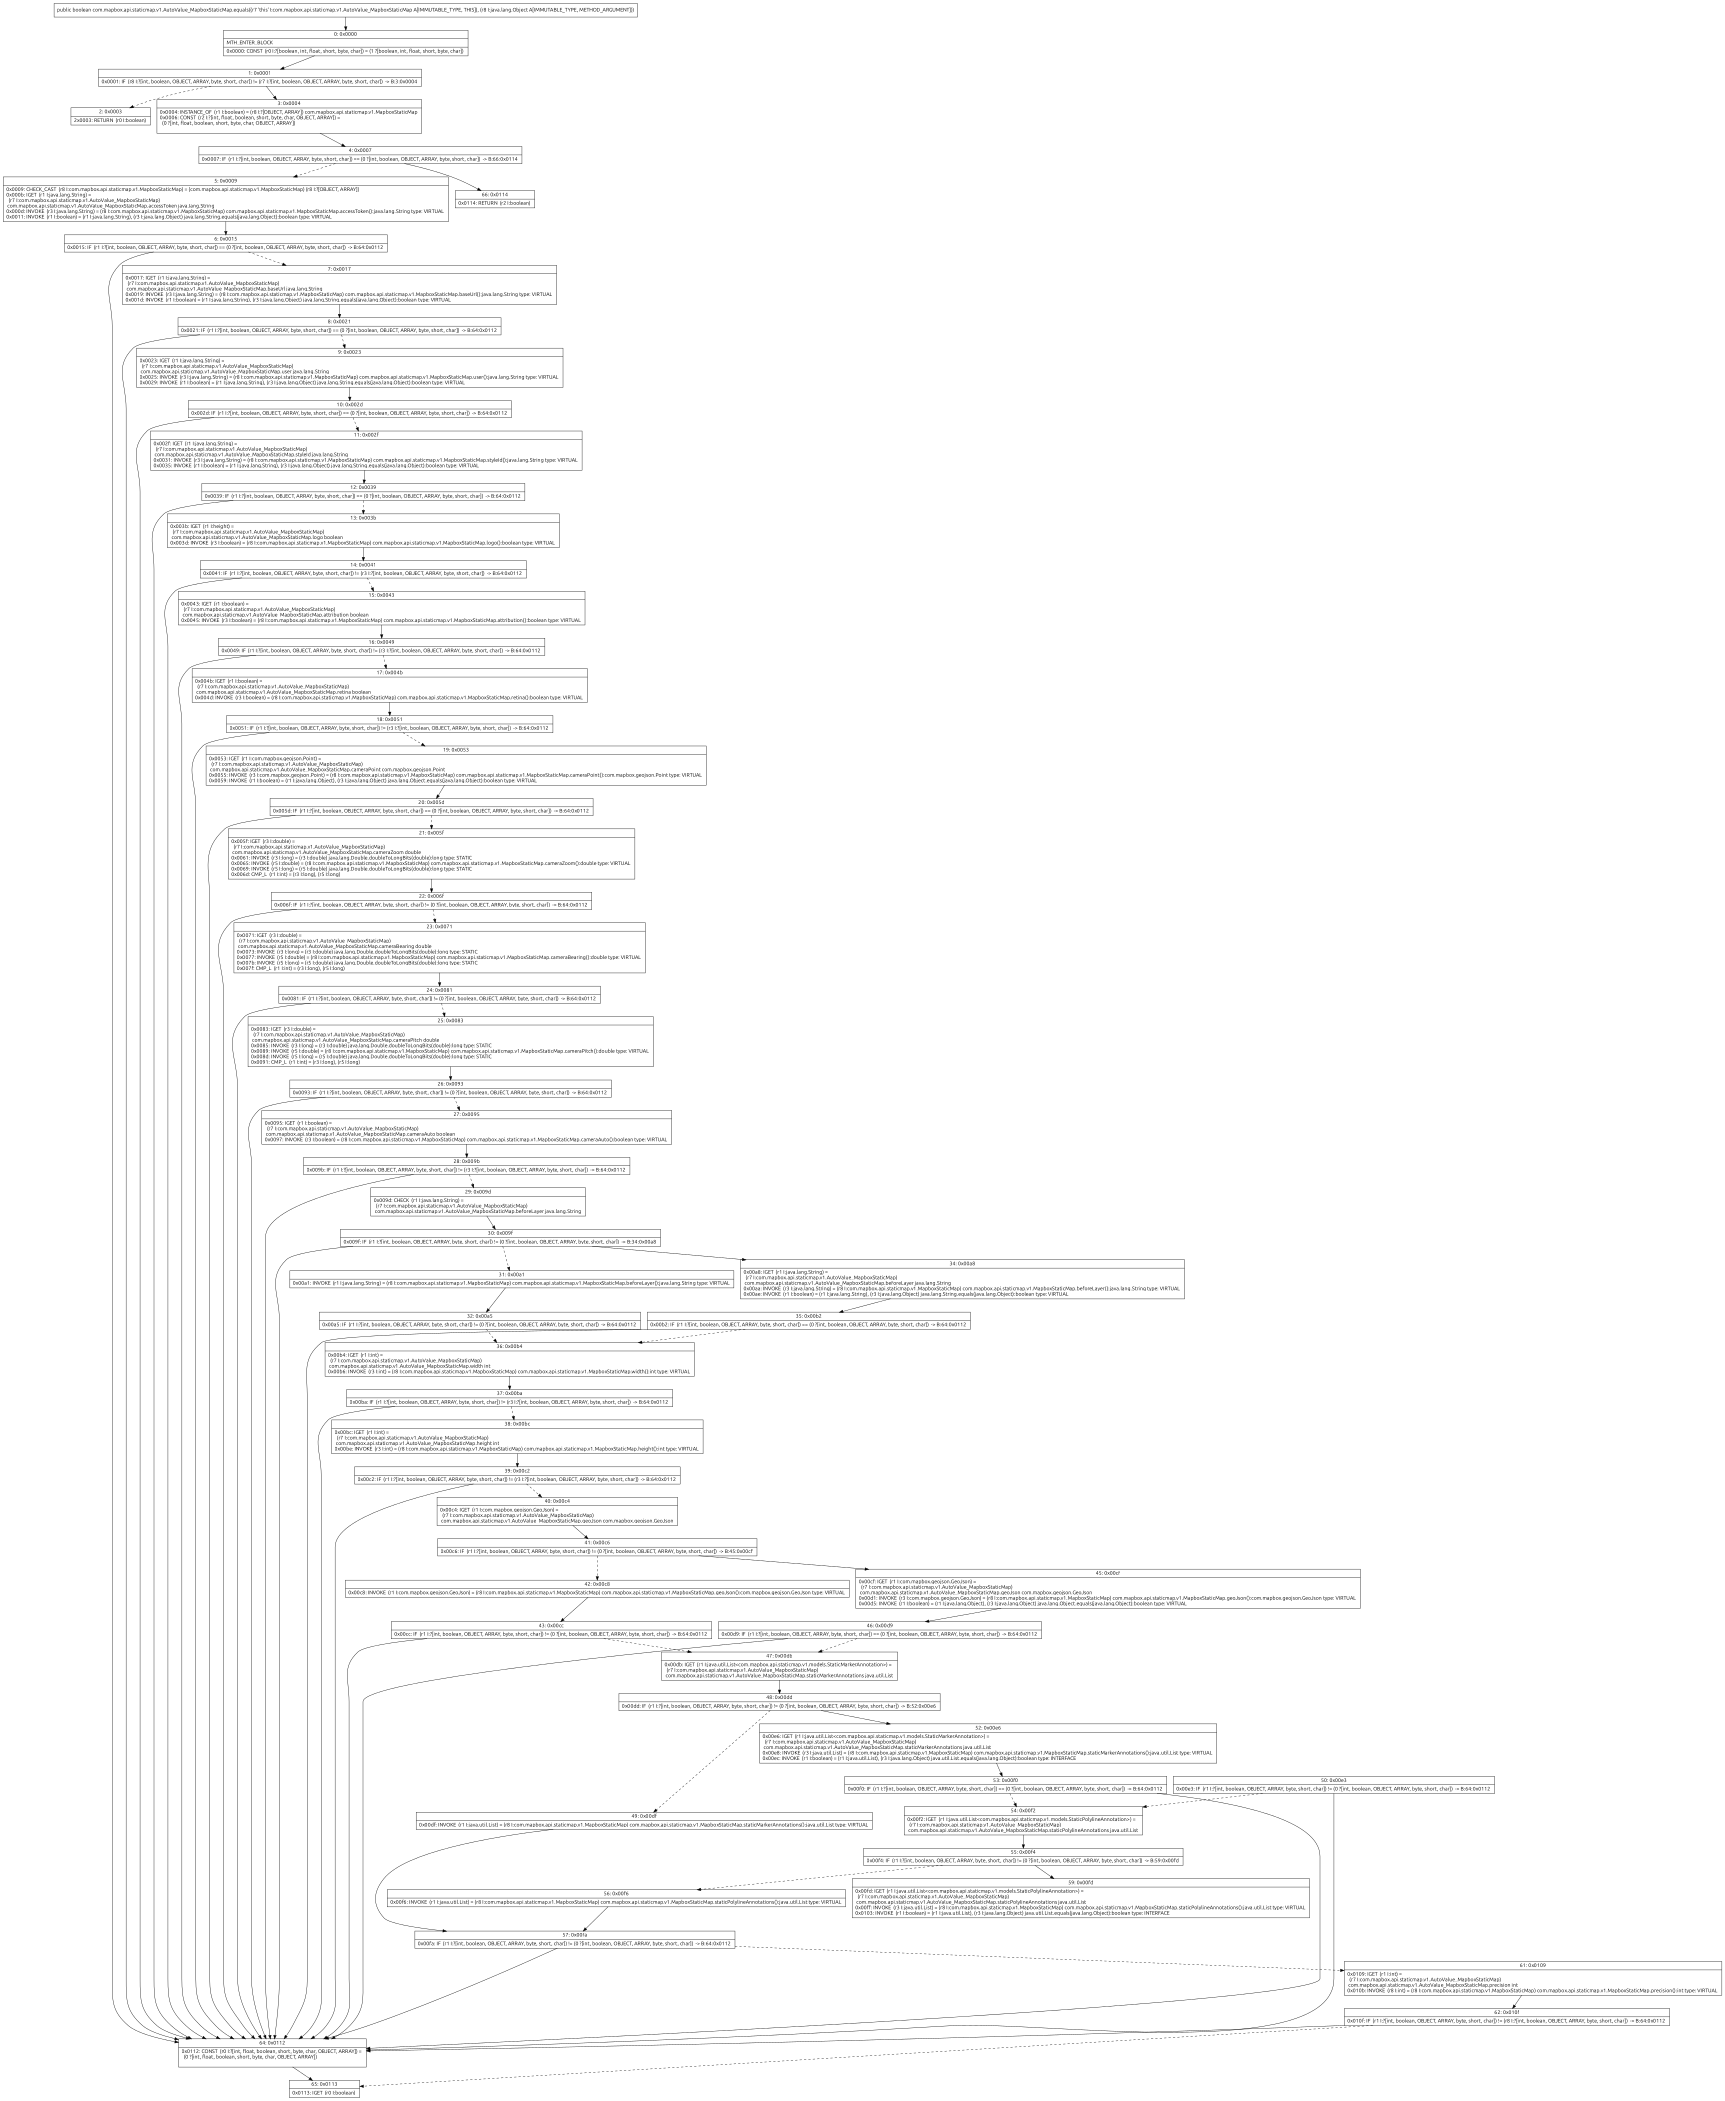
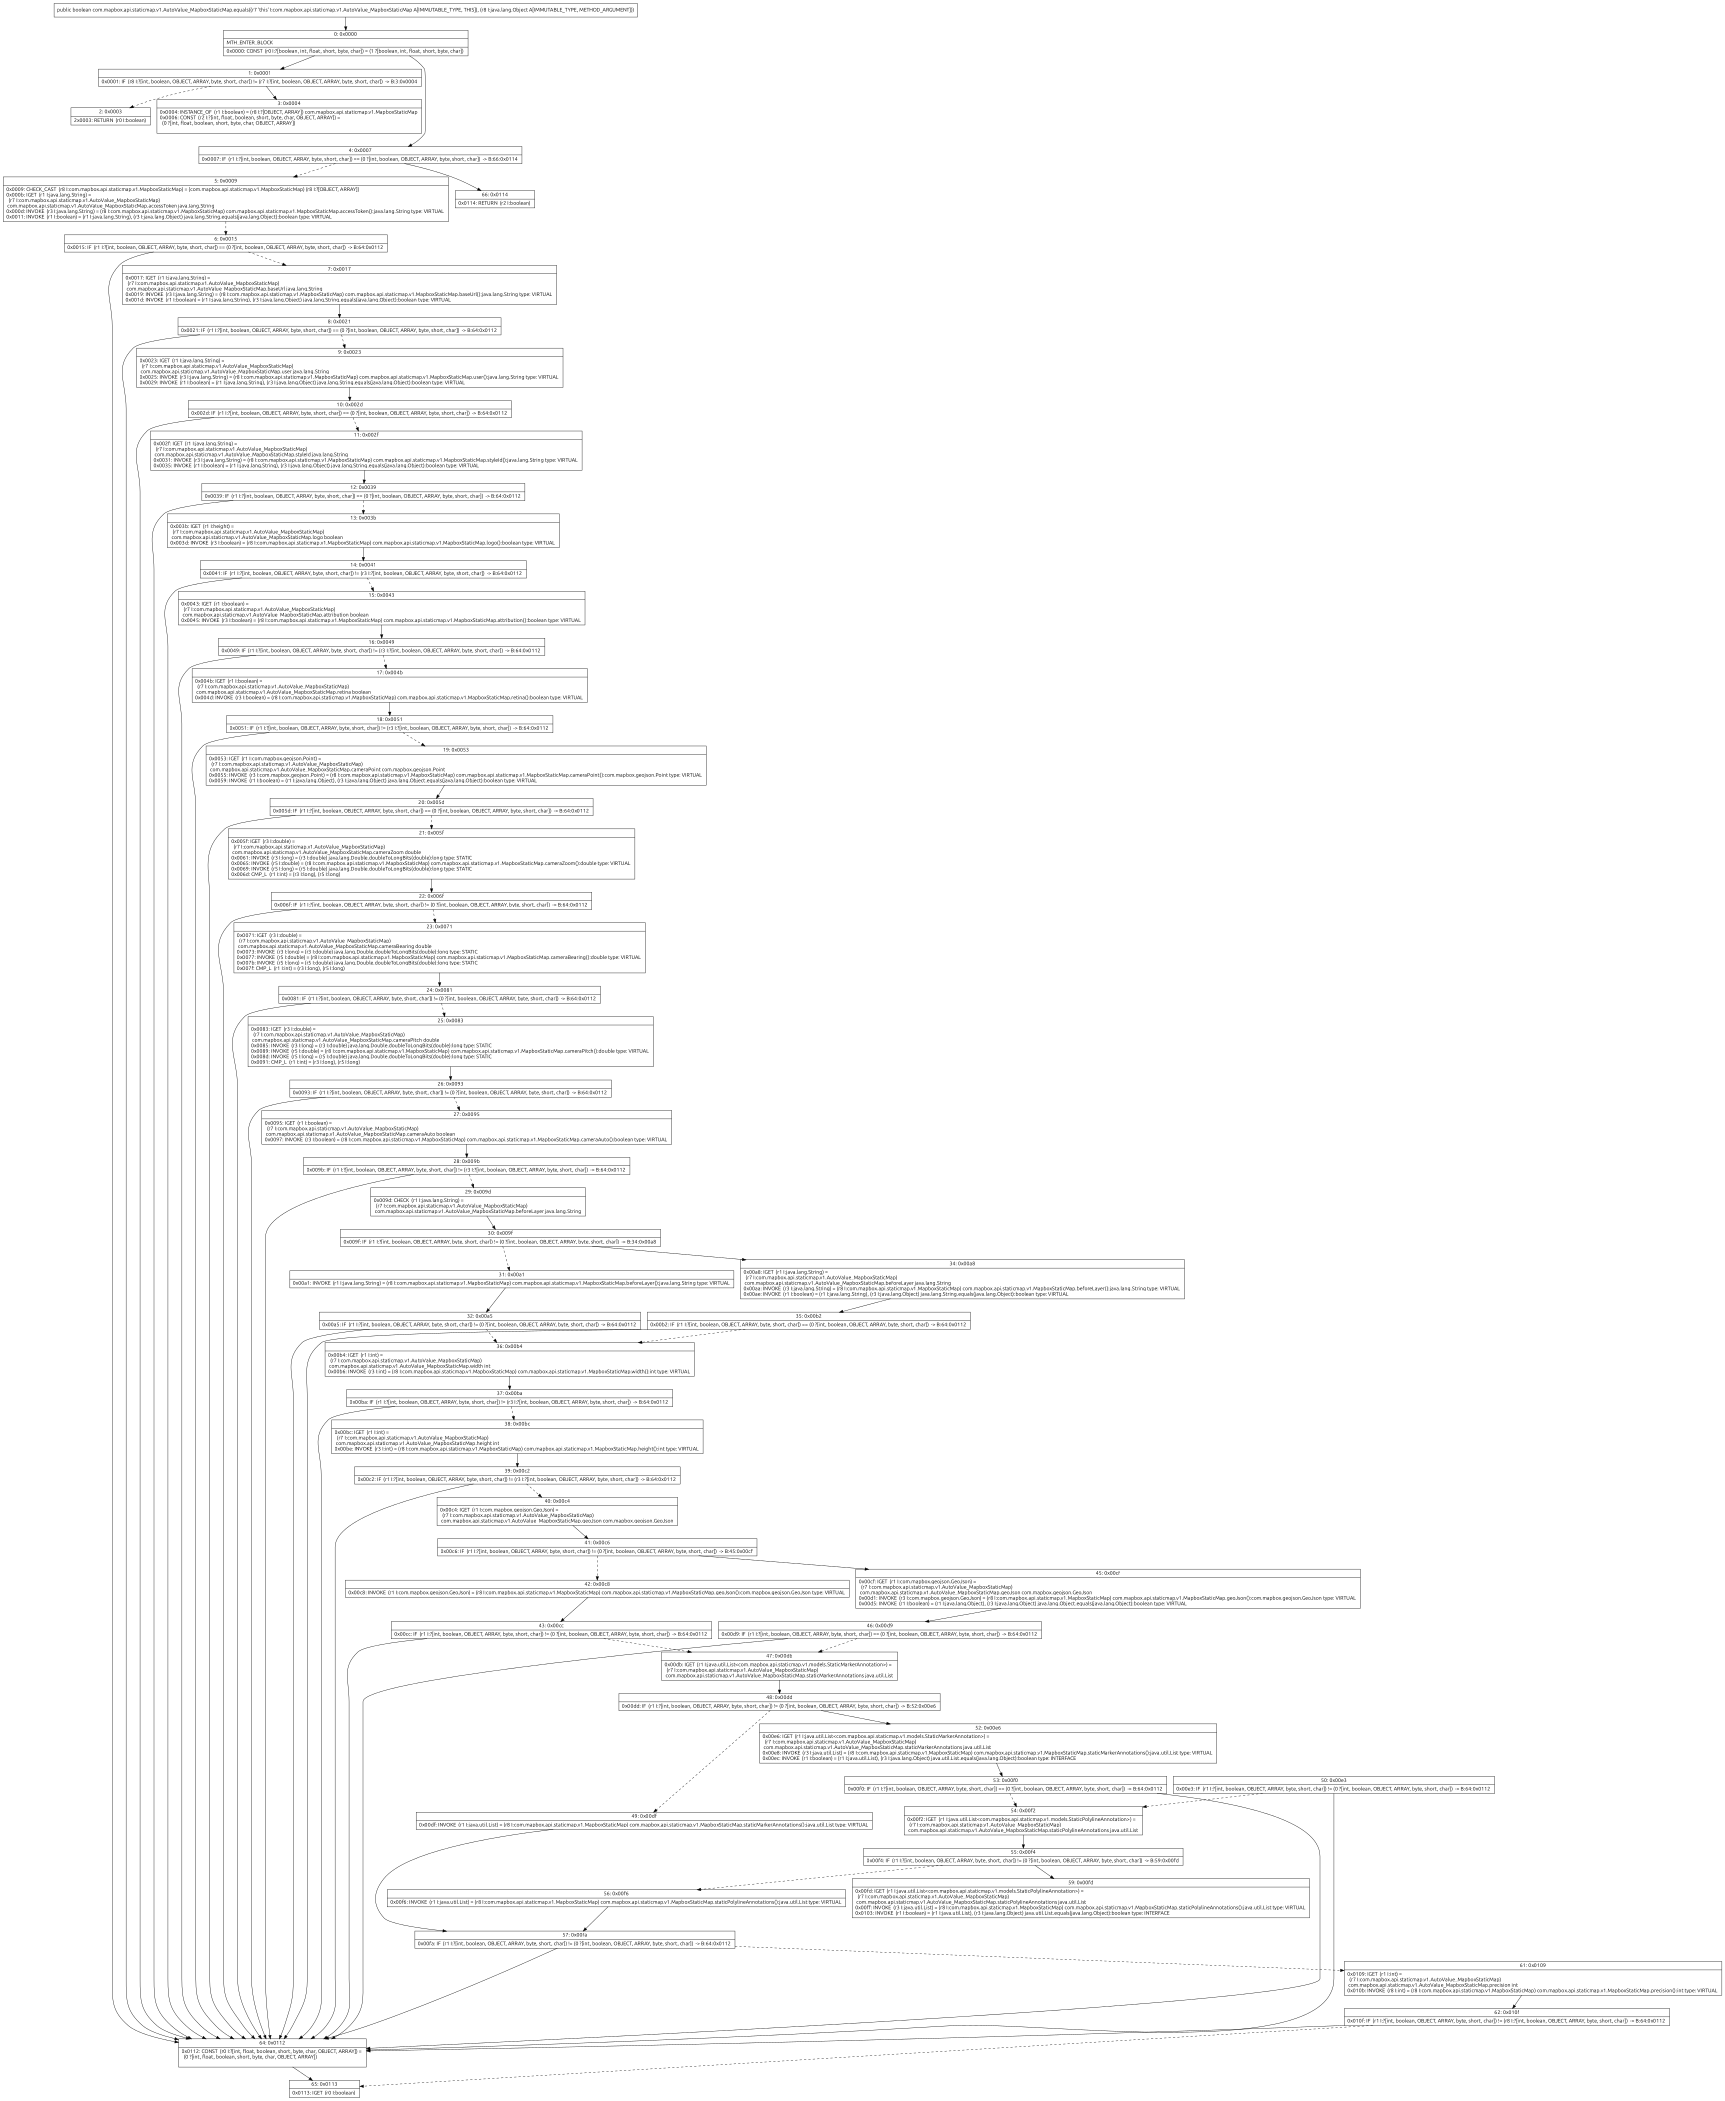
(331, 139) -> (426, 100)
(226, 226) -> (226, 226)
(279, 1612) -> (293, 1654)
